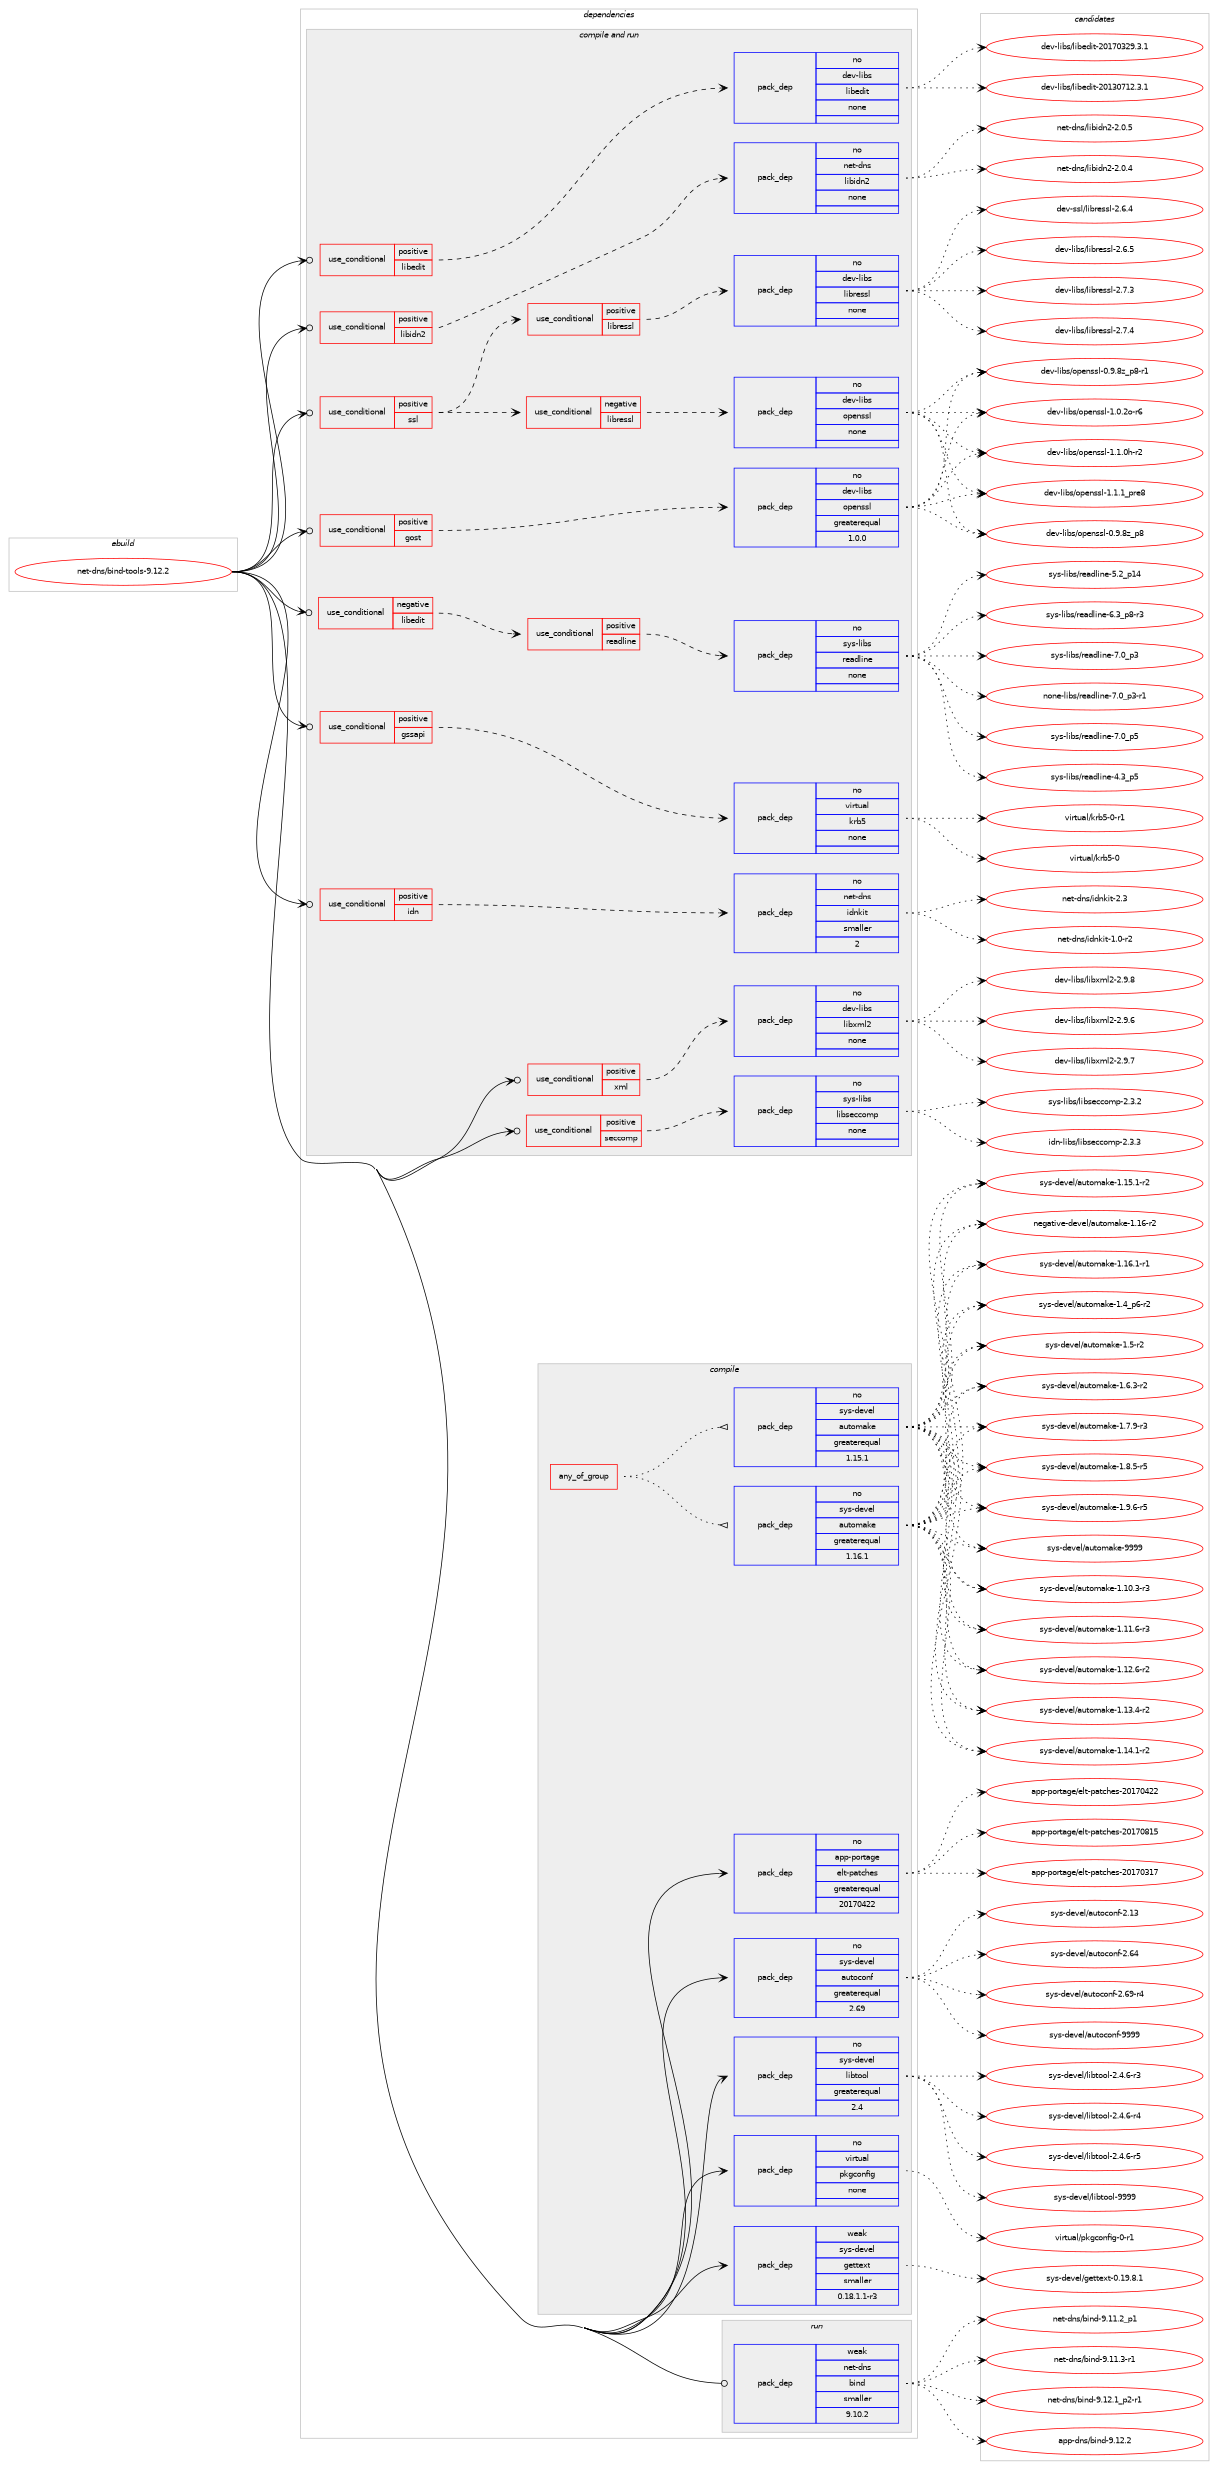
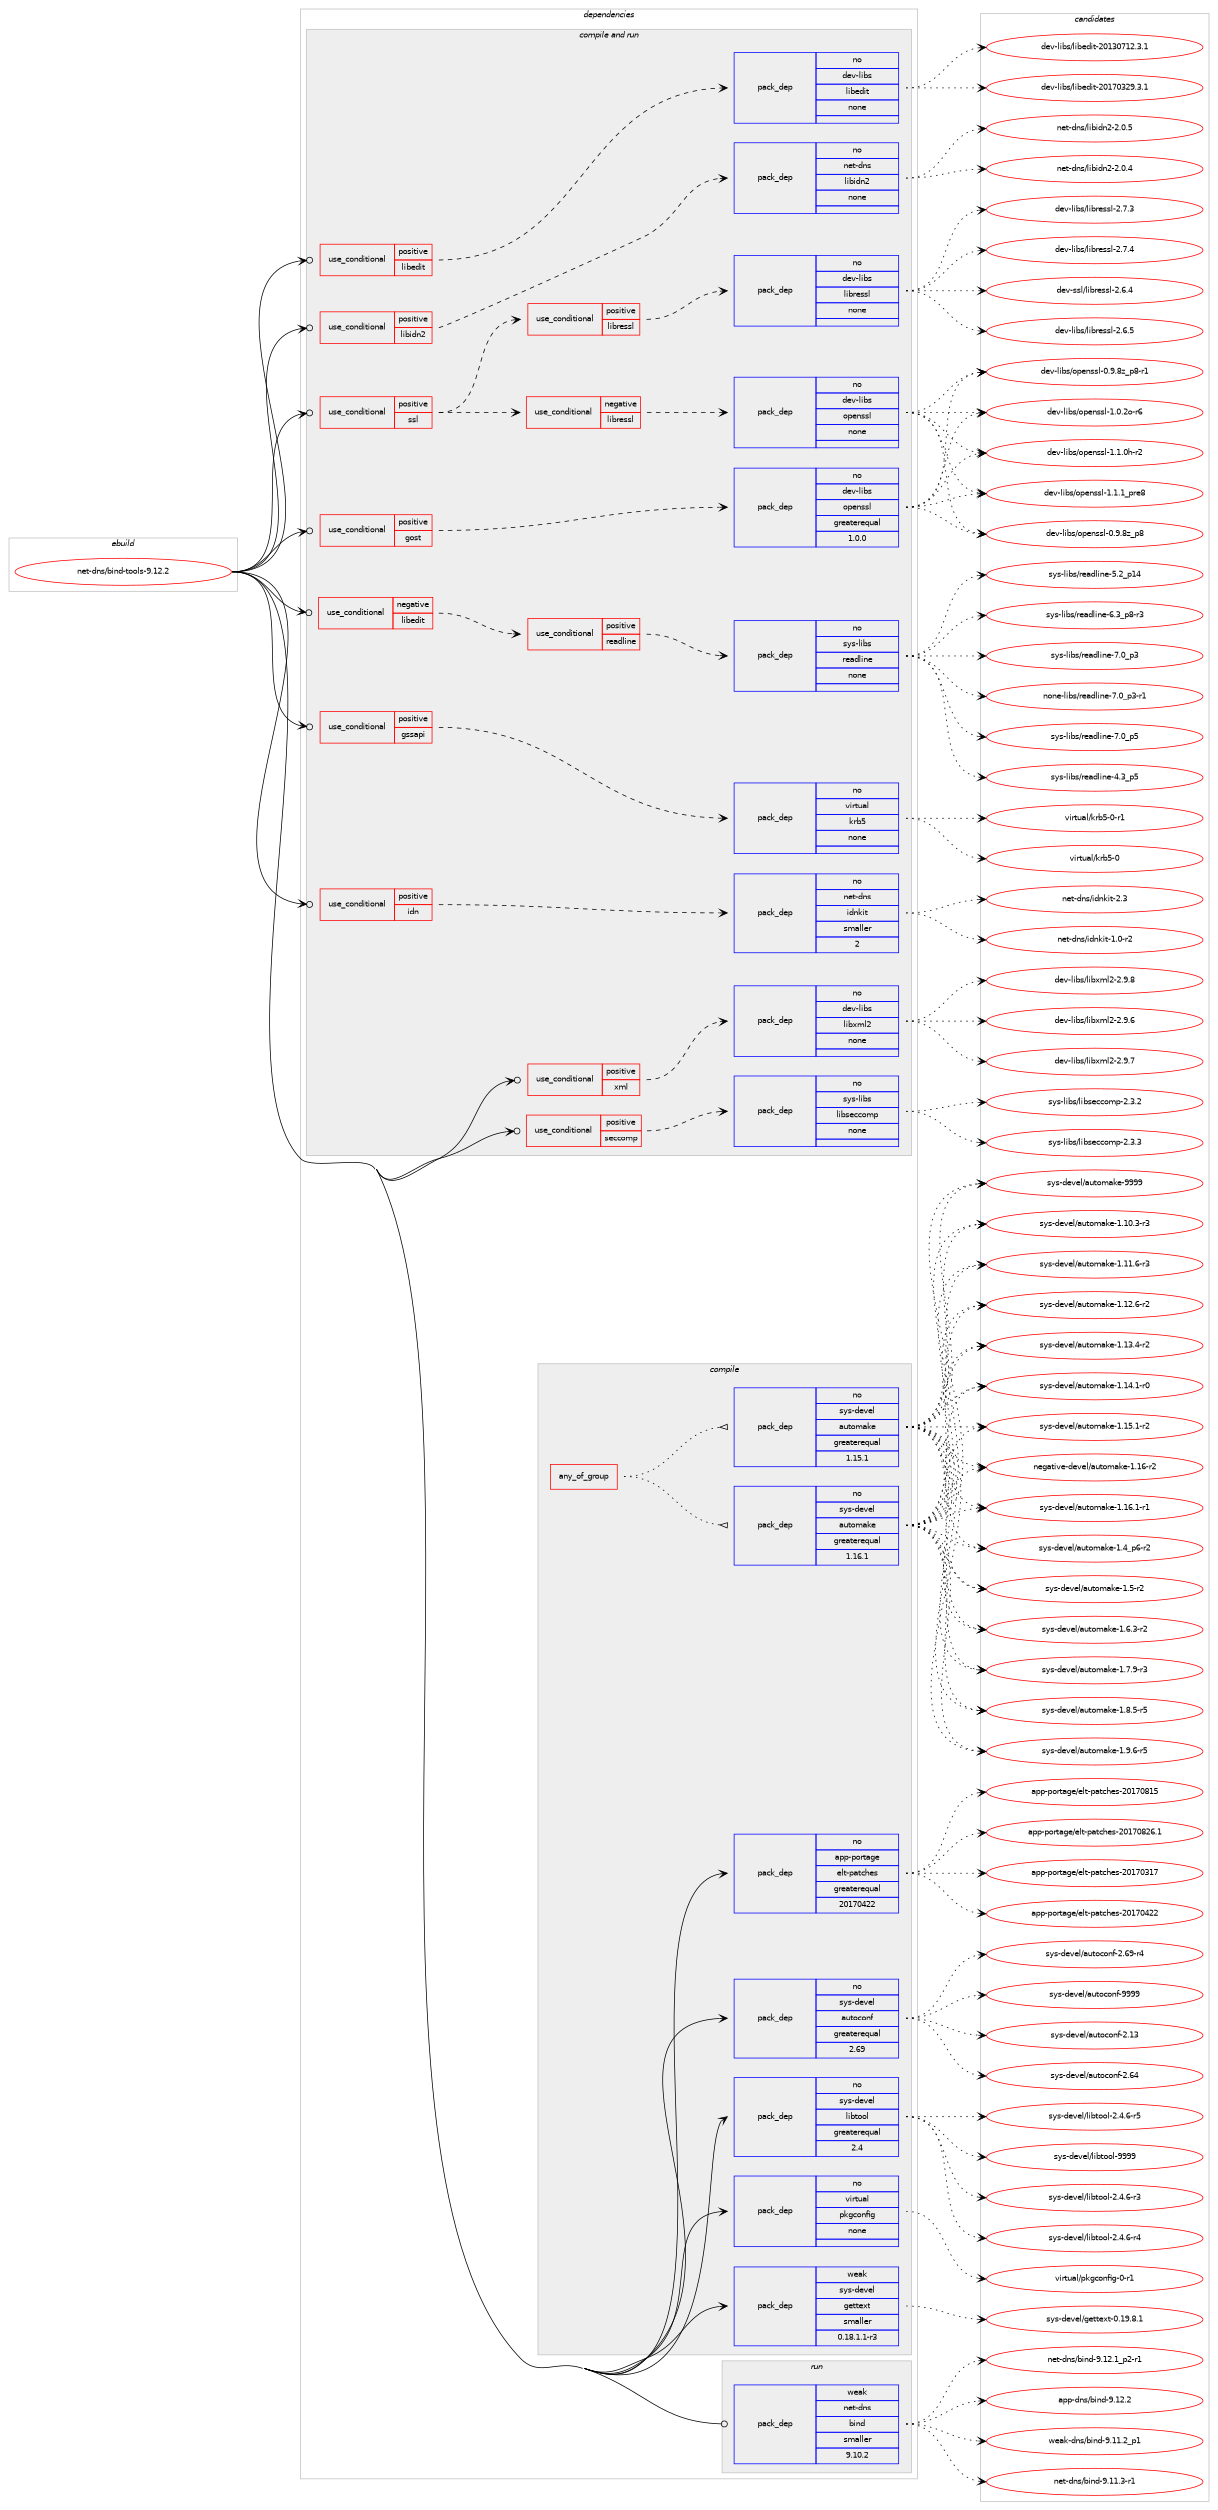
(1095, 1143) -> (1095, 1143)
(1095, 1751) -> (1095, 1386)
none -> (1095, 1833)
(1095, 2320) -> (1095, 2441)
